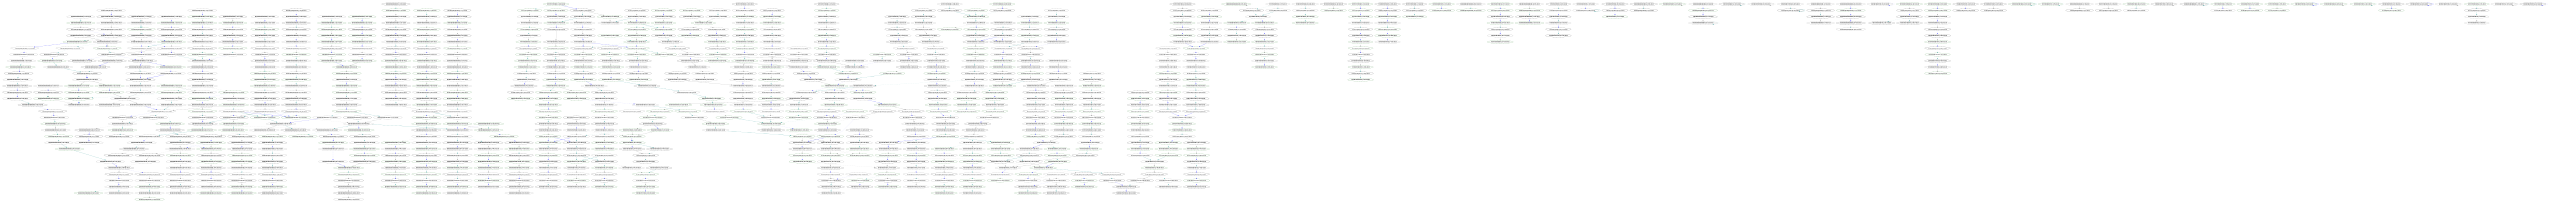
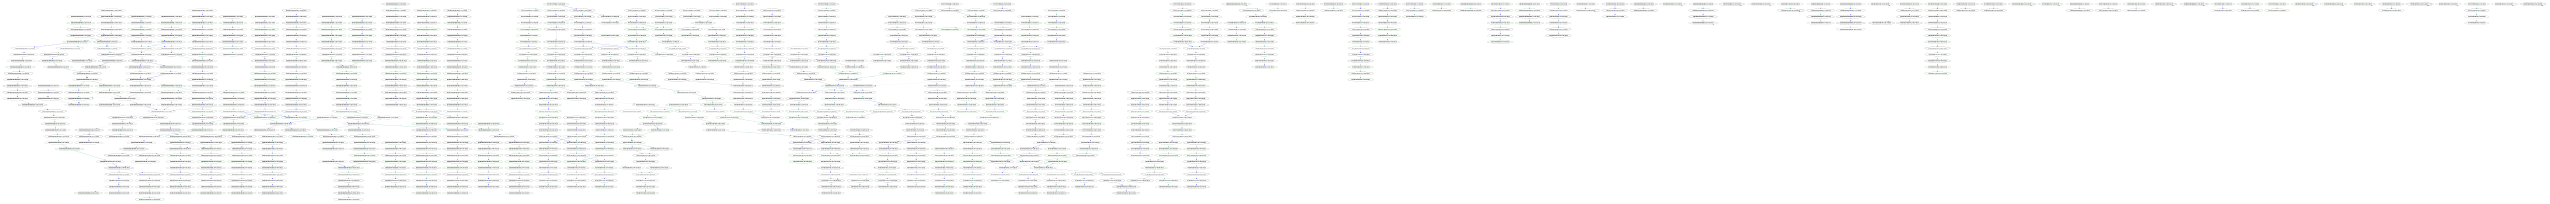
(638, 67) -> none
